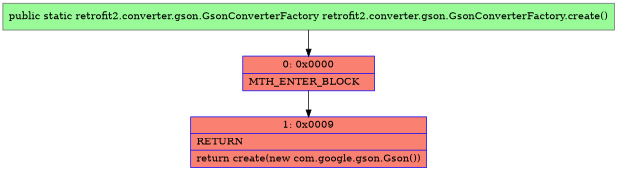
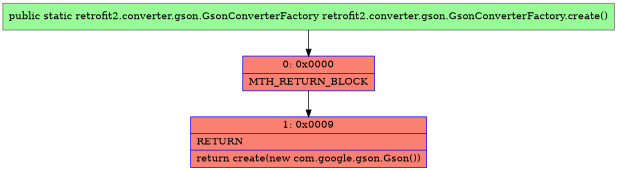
(304, 82) -> (309, 82)
